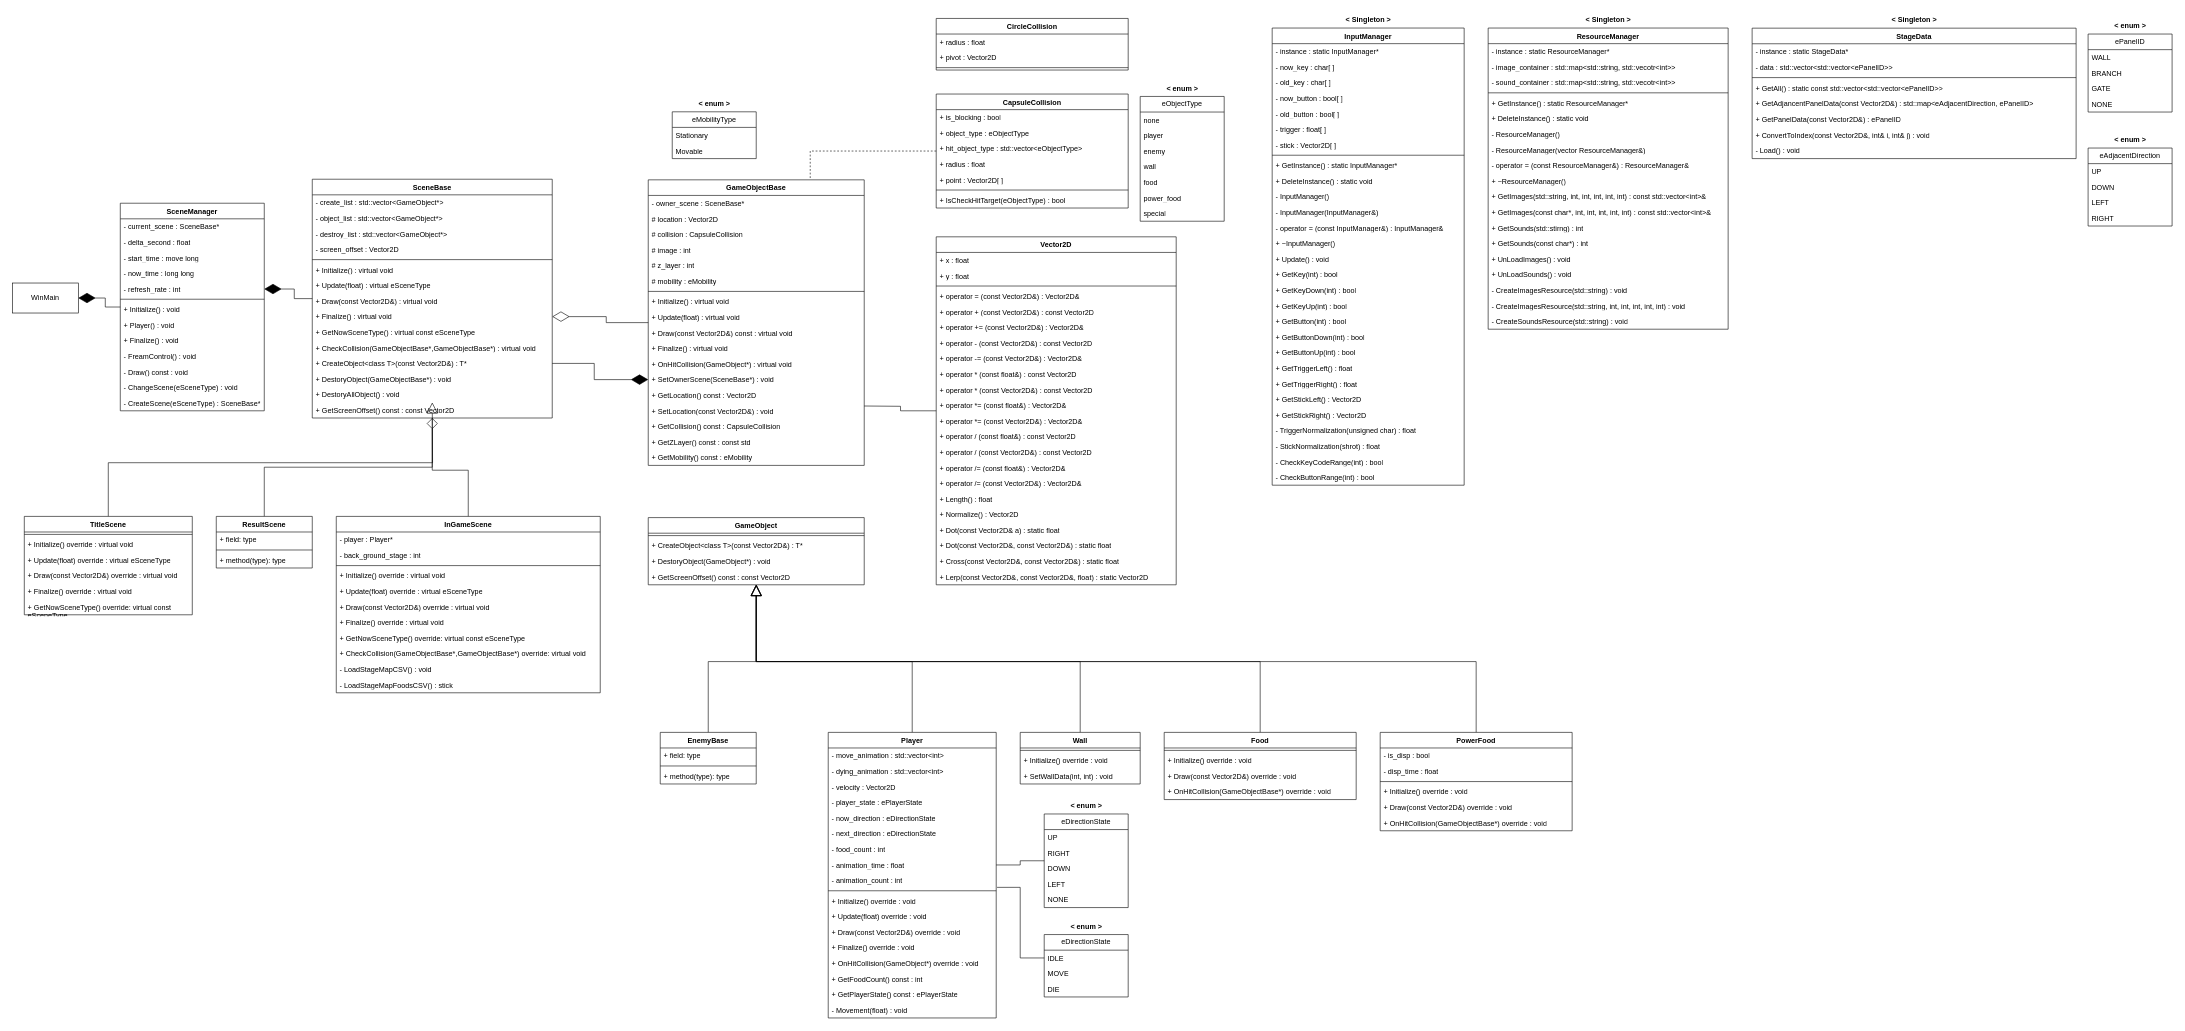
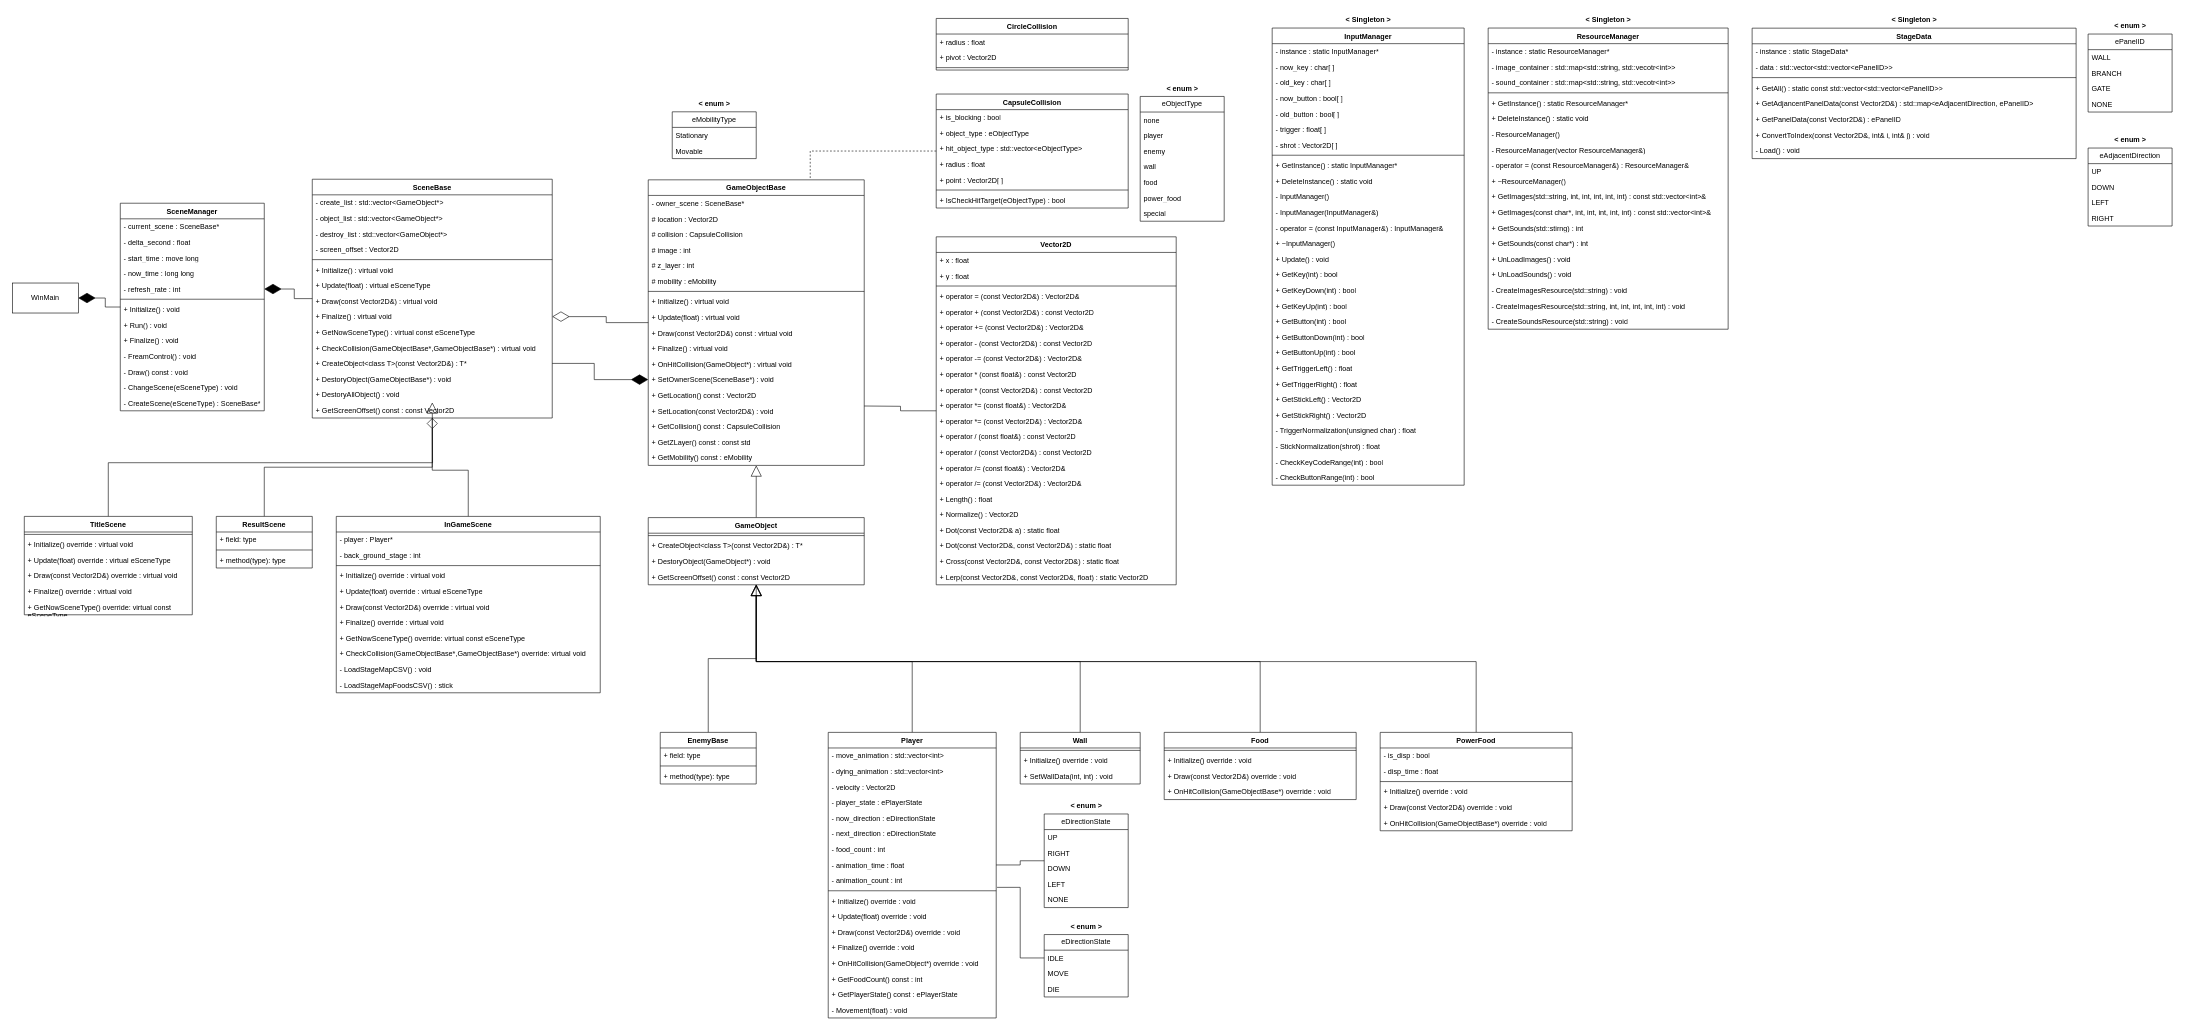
(1313, 146) -> (1314, 146)
(153, 326) -> (147, 326)
none -> (756, 497)
(731, 662) -> (756, 590)
